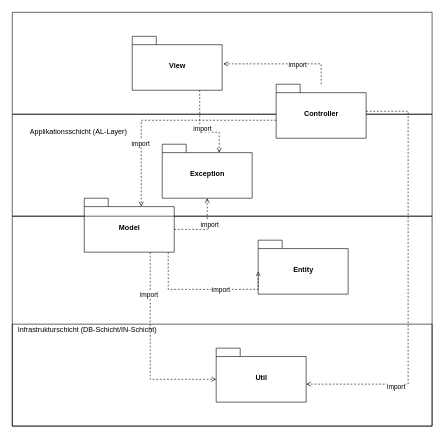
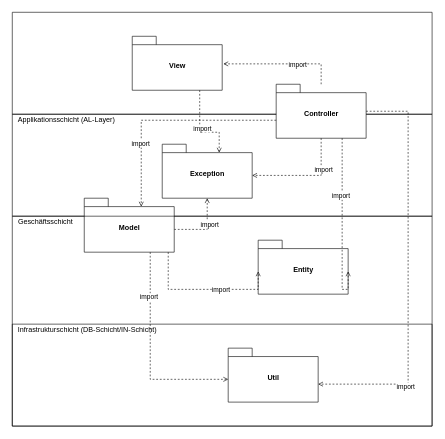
(78, 132) -> (66, 120)
none -> (306, 176)
none -> (342, 218)
none -> (45, 222)
(261, 375) -> (273, 375)
